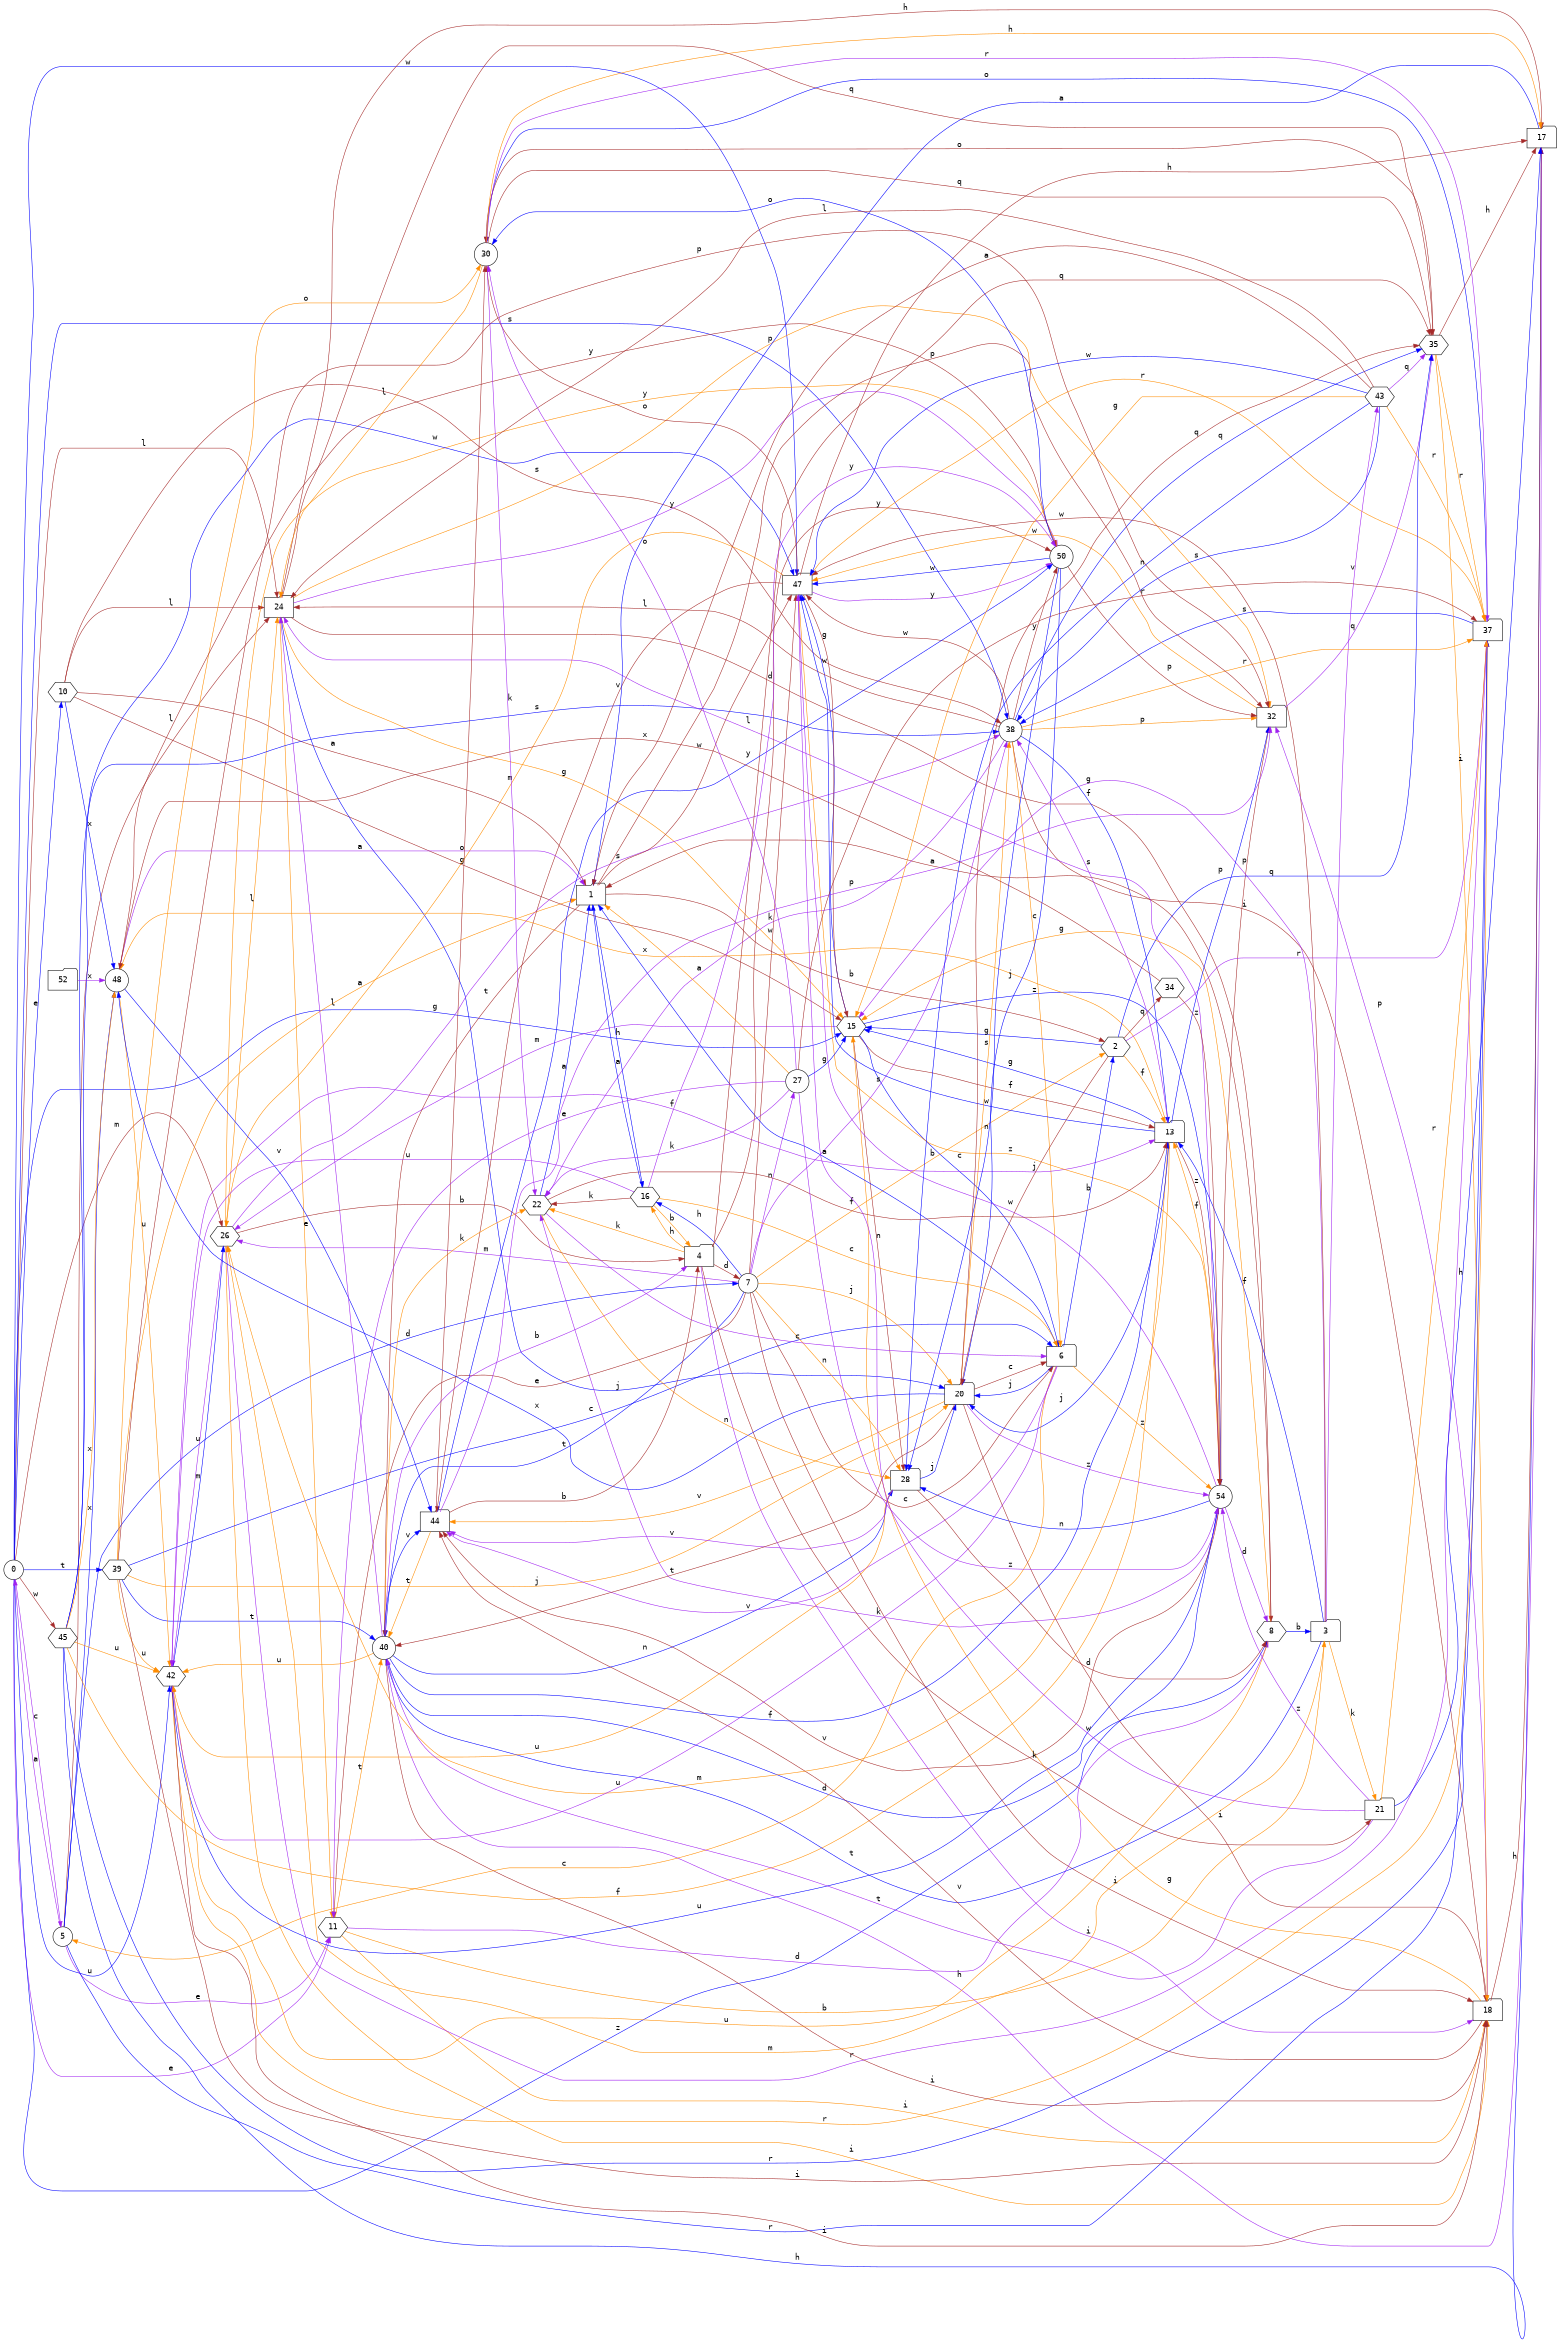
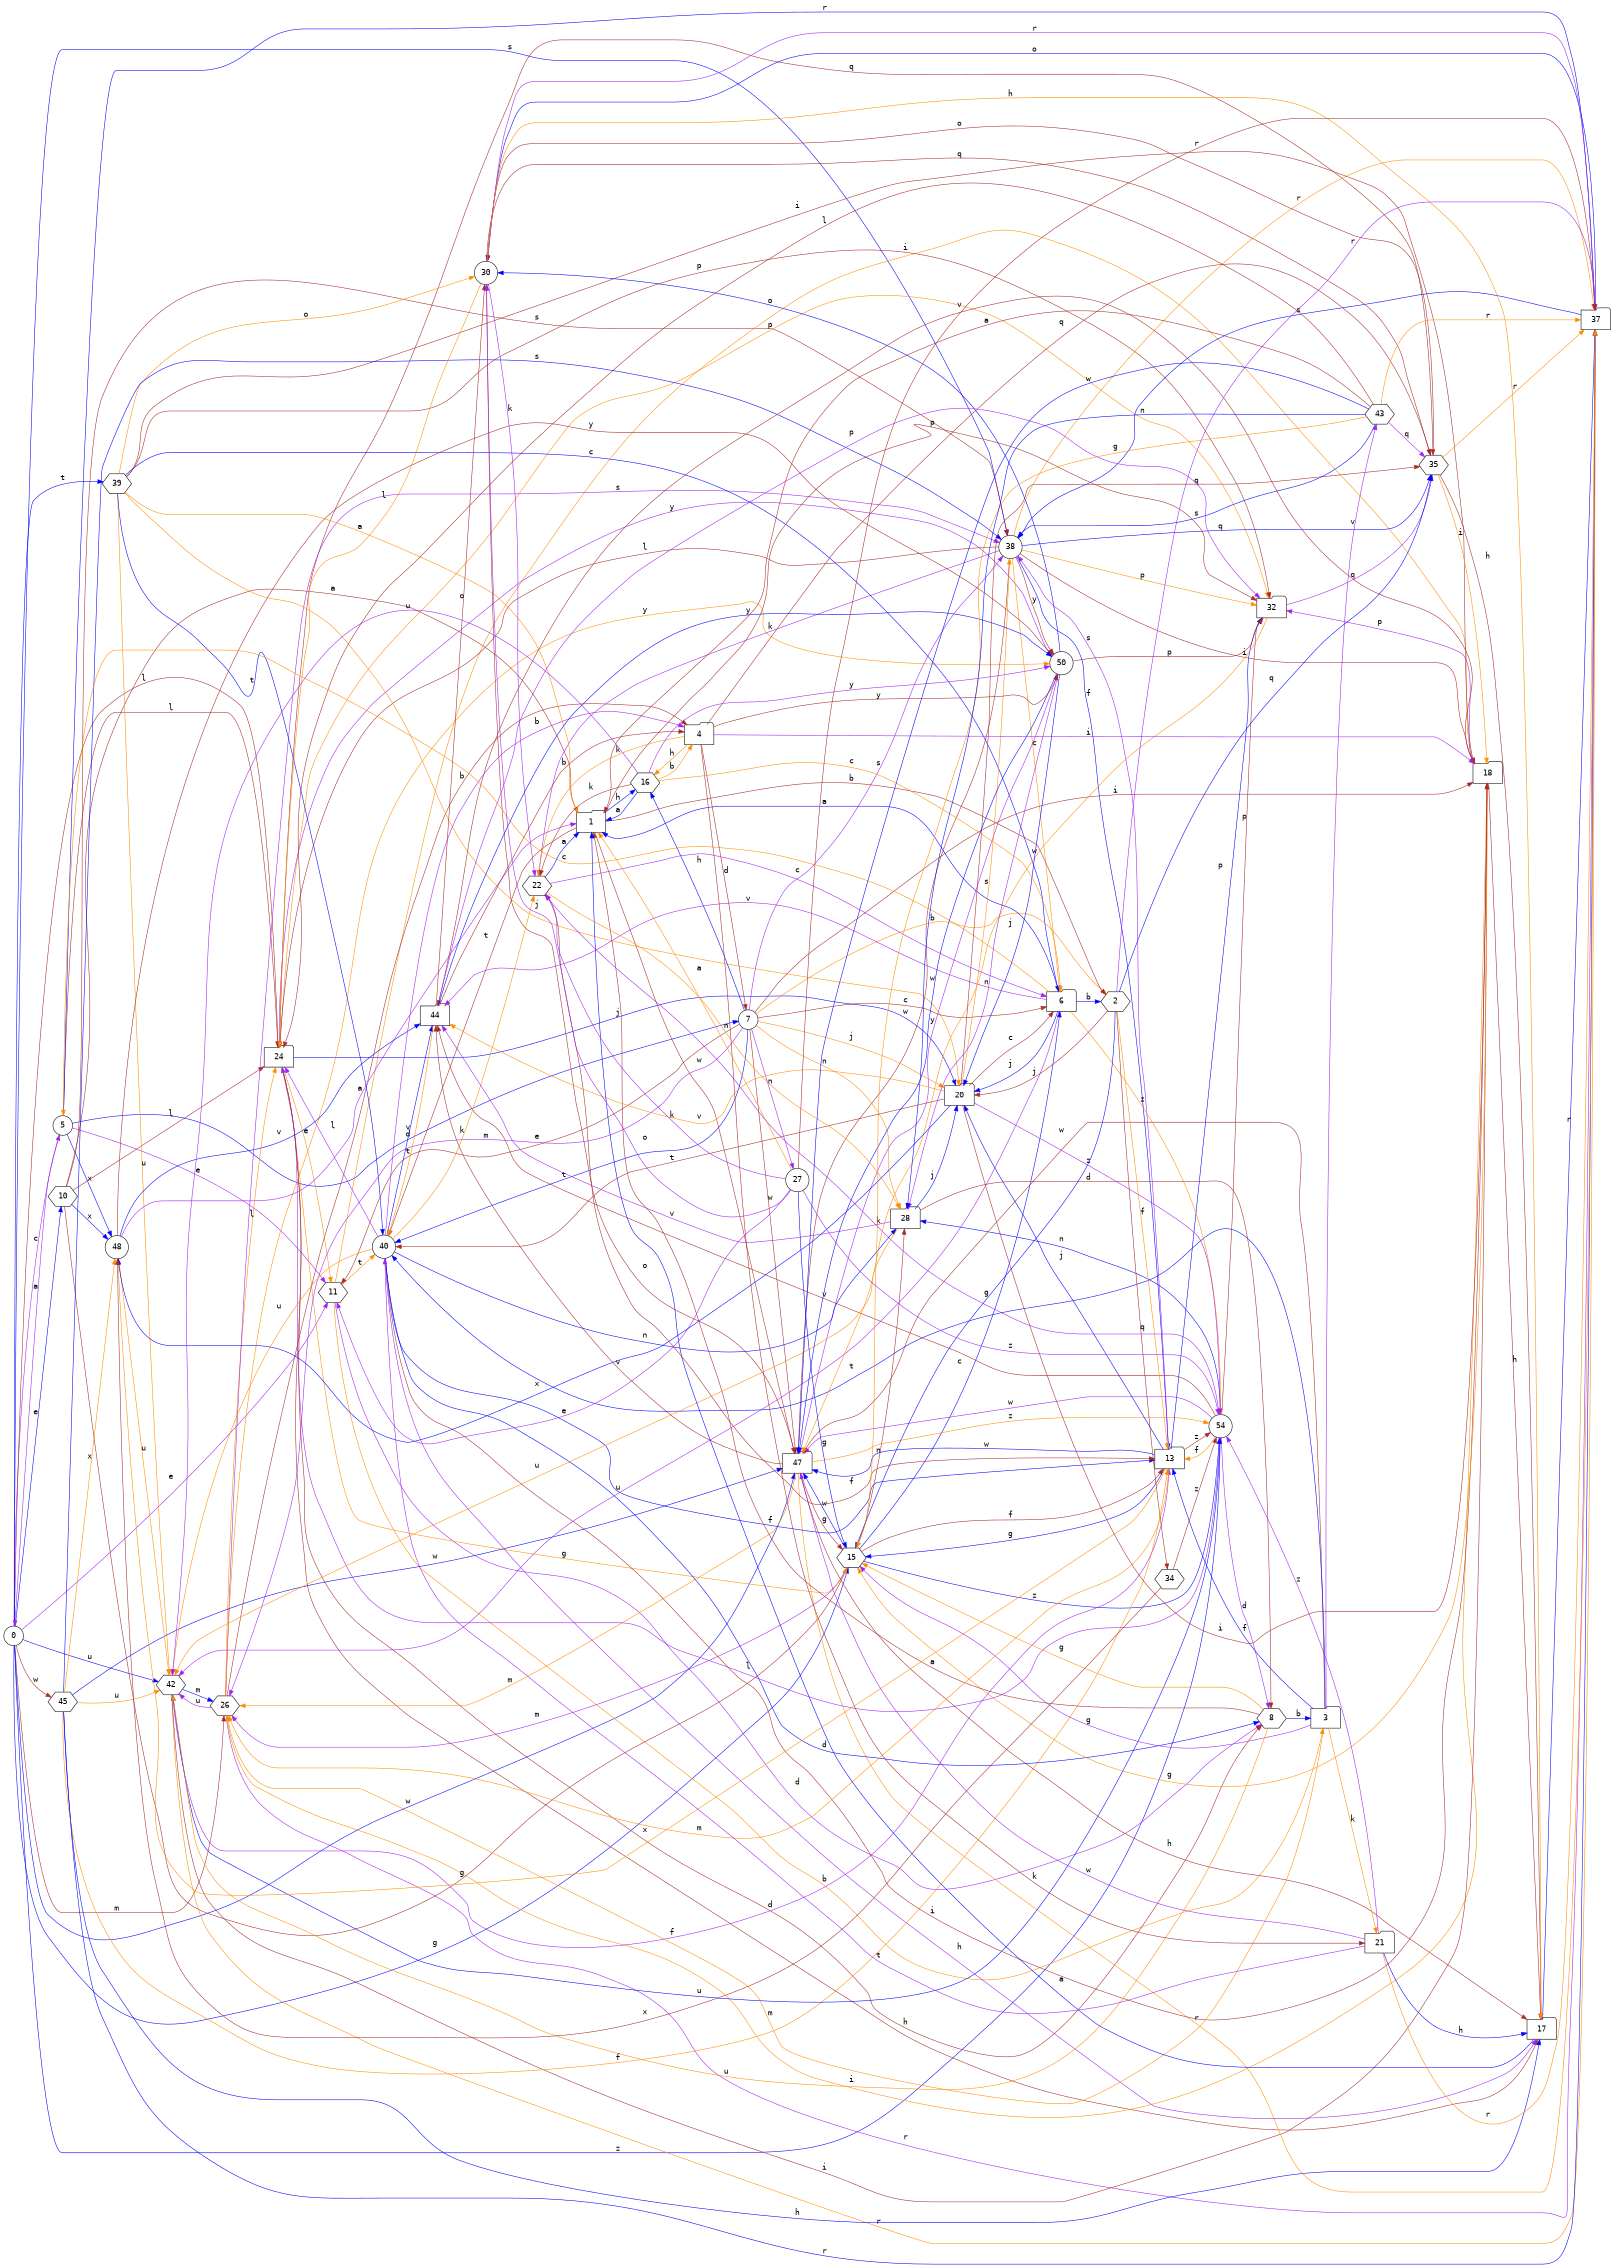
(63, 980) -> none
(995, 1019) -> (994, 944)
none -> (1569, 1178)
